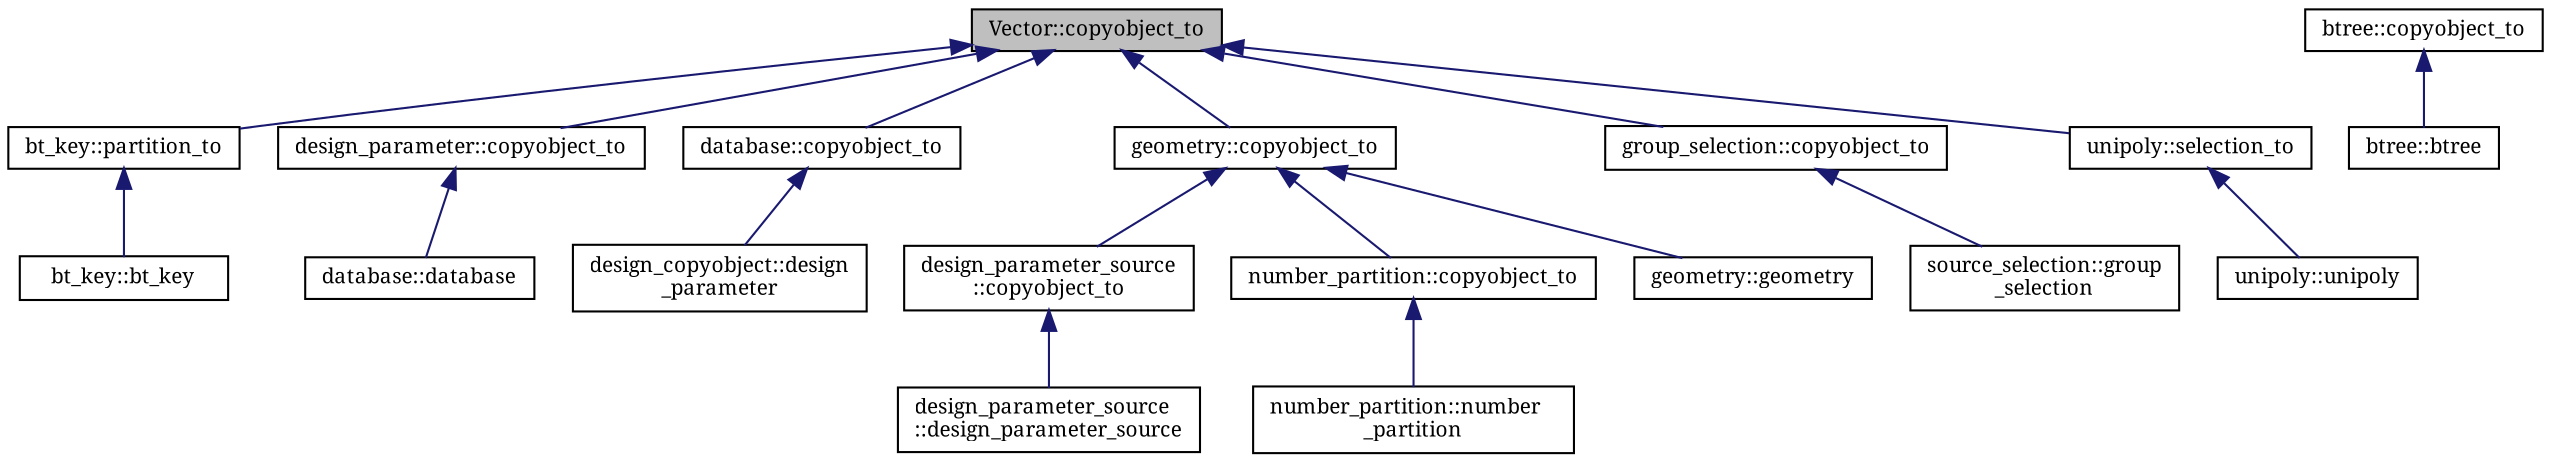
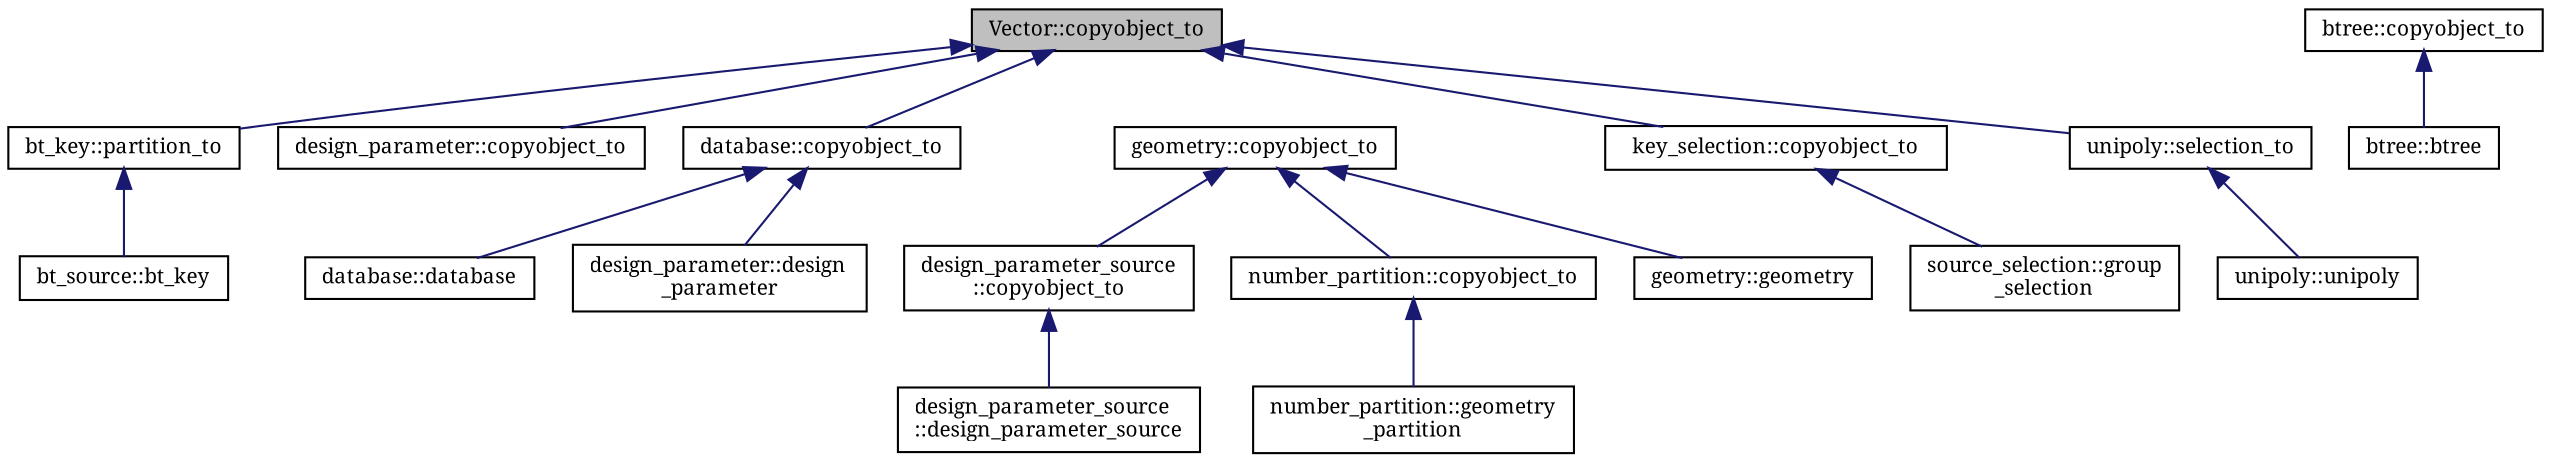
(1185, 95) -> none
(1776, 148) -> (1776, 148)
(437, 223) -> (611, 216)
(124, 278) -> (124, 278)
(720, 278) -> (720, 278)
(1414, 420) -> (1414, 420)
